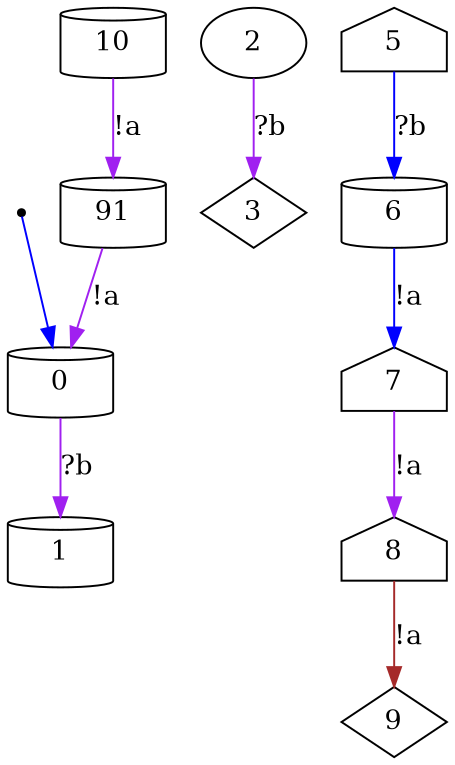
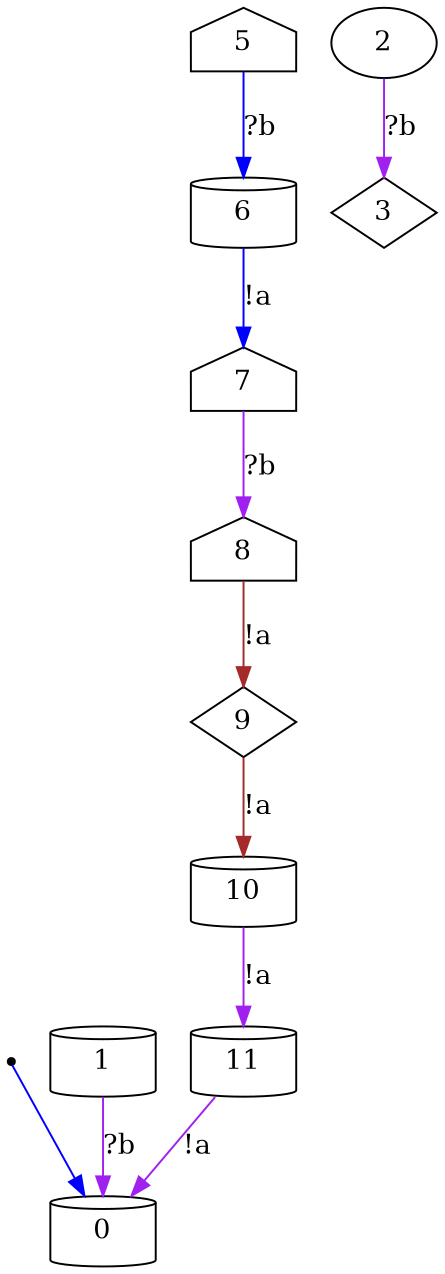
(113, 213) -> (244, 1062)
(60, 458) -> (103, 1137)
(409, 467) -> (260, 467)
none -> (244, 797)
